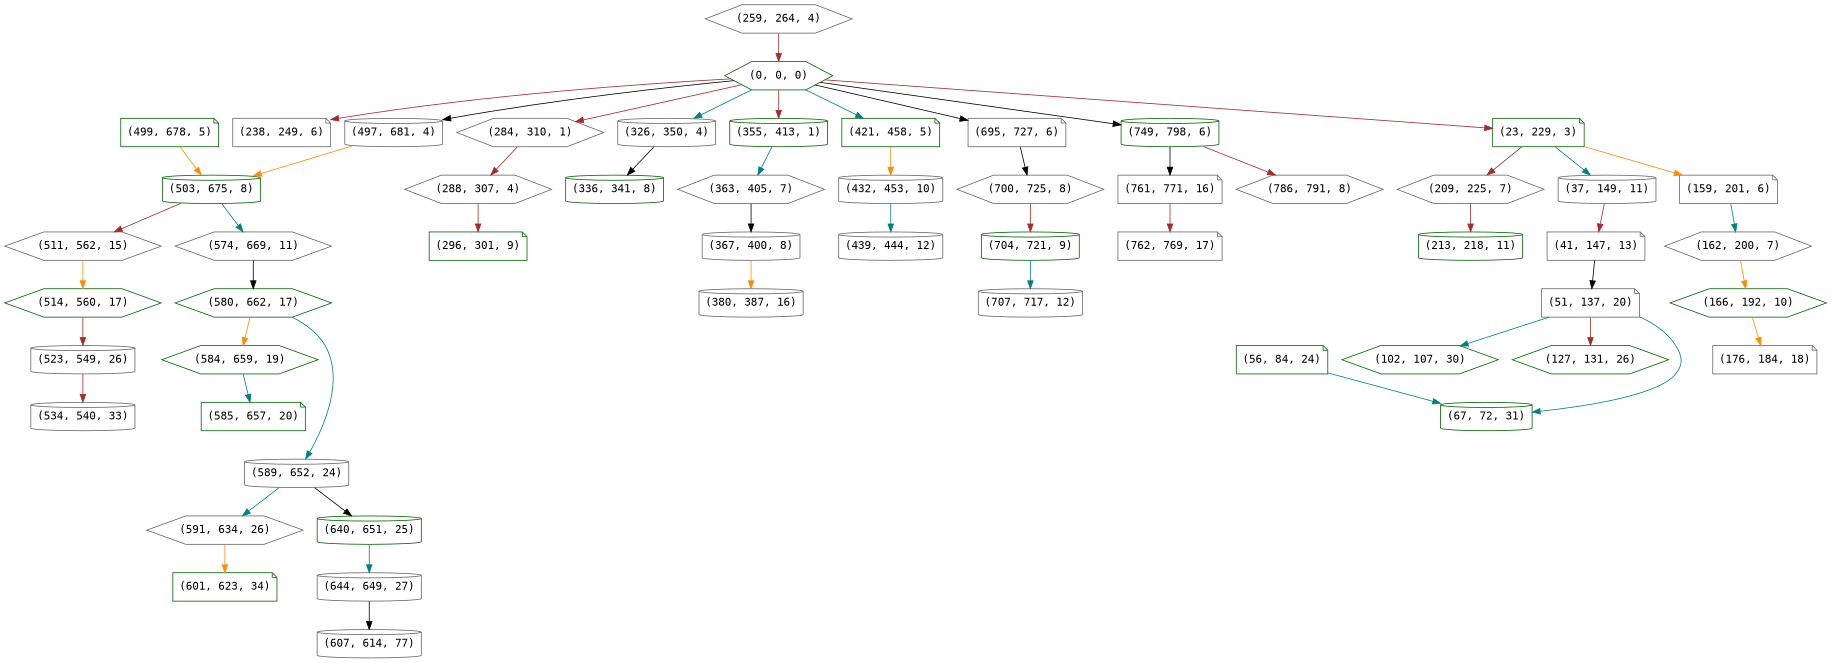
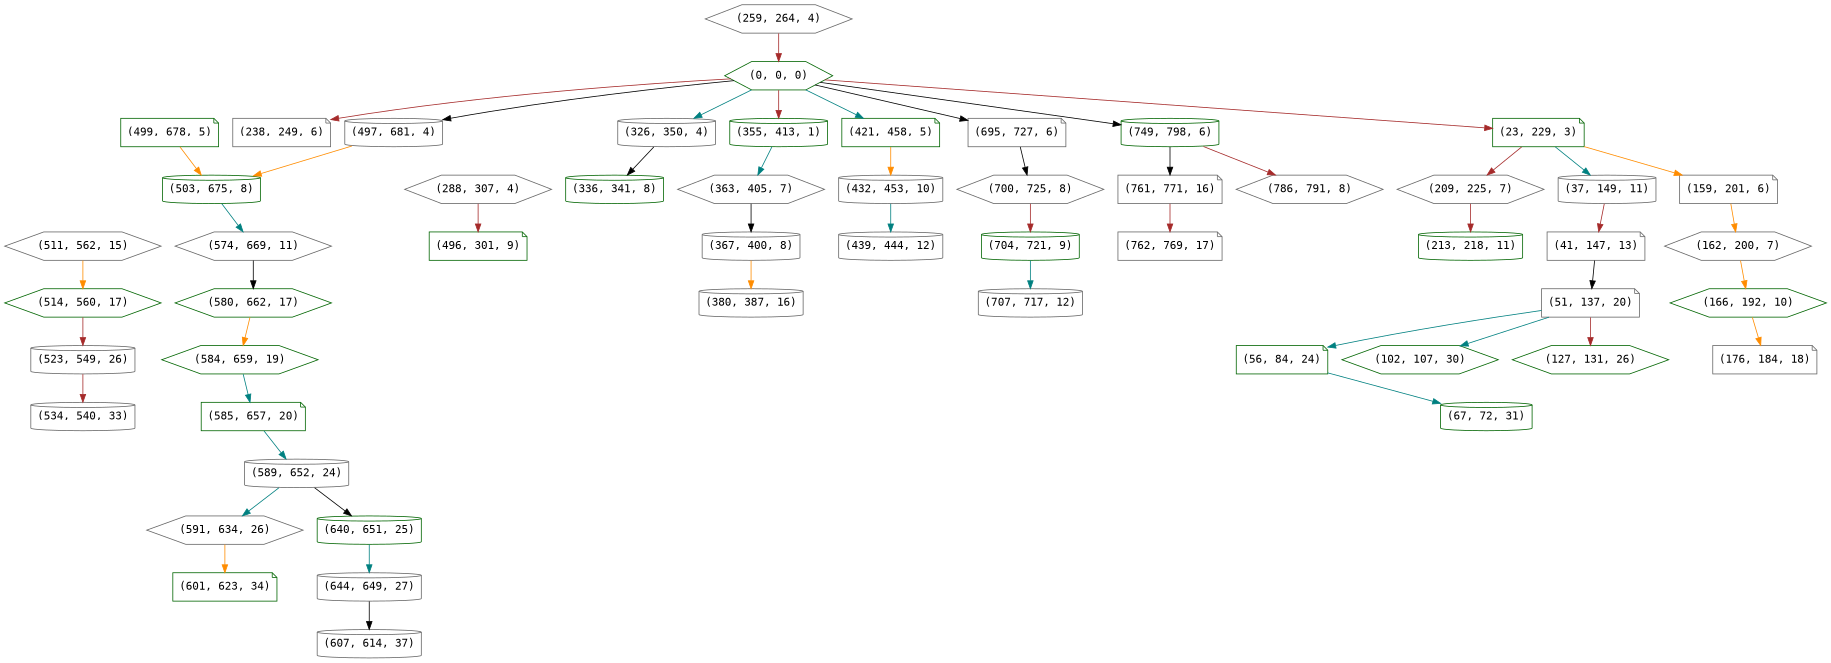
(530, 133) -> none
(1733, 214) -> (1733, 214)
(151, 216) -> none
(478, 246) -> (478, 246)
(333, 378) -> (273, 442)
(1648, 390) -> (1438, 326)
(369, 644) -> (369, 644)
